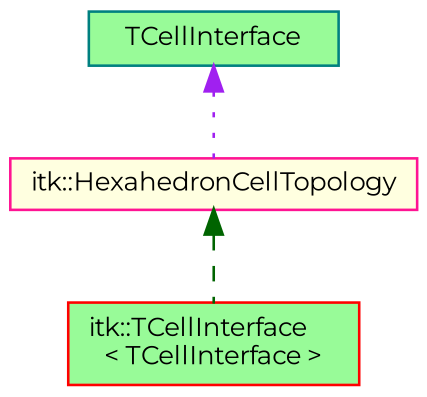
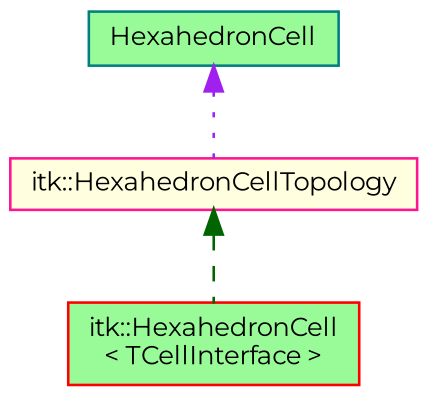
(214, 39) -> (214, 39)
(214, 344) -> (214, 344)
